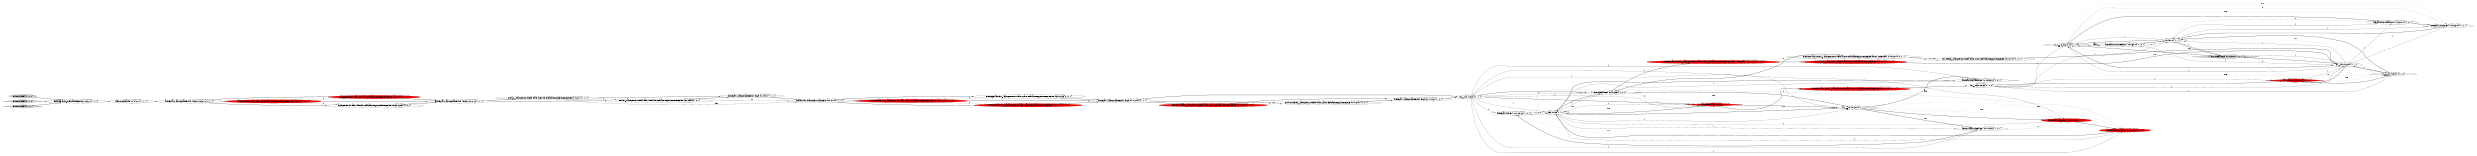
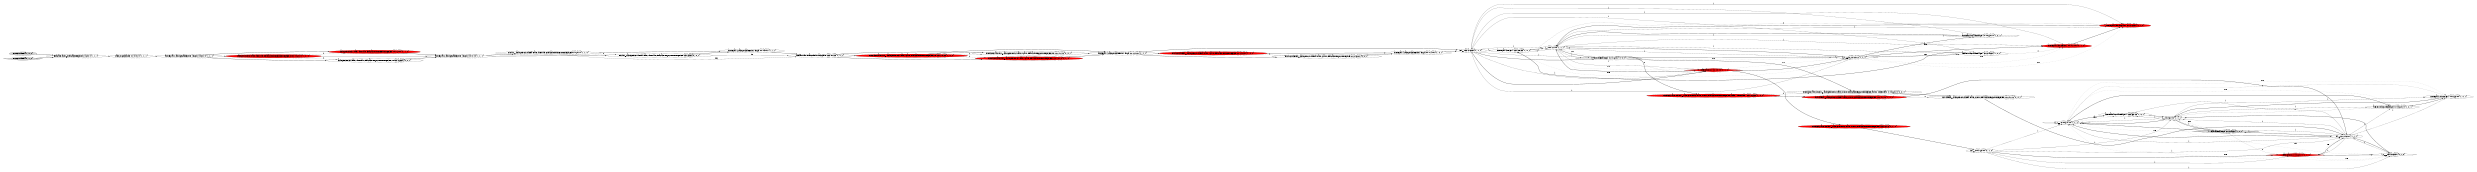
(23, 106) -> none
(1753, 128) -> (1762, 49)
